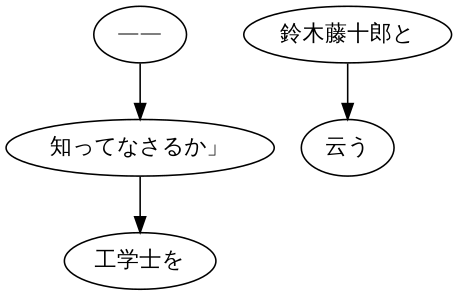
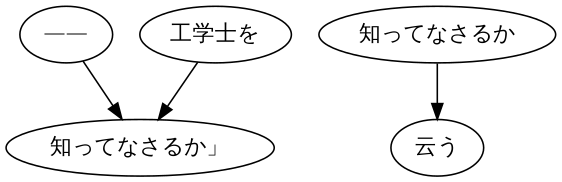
(348, 35) -> (437, 35)
(140, 197) -> (183, 84)
